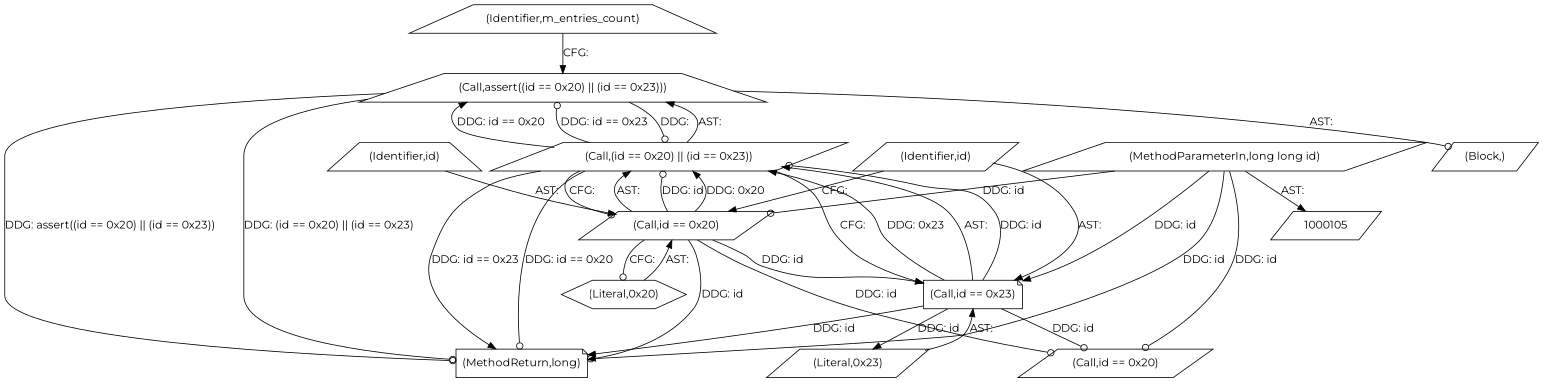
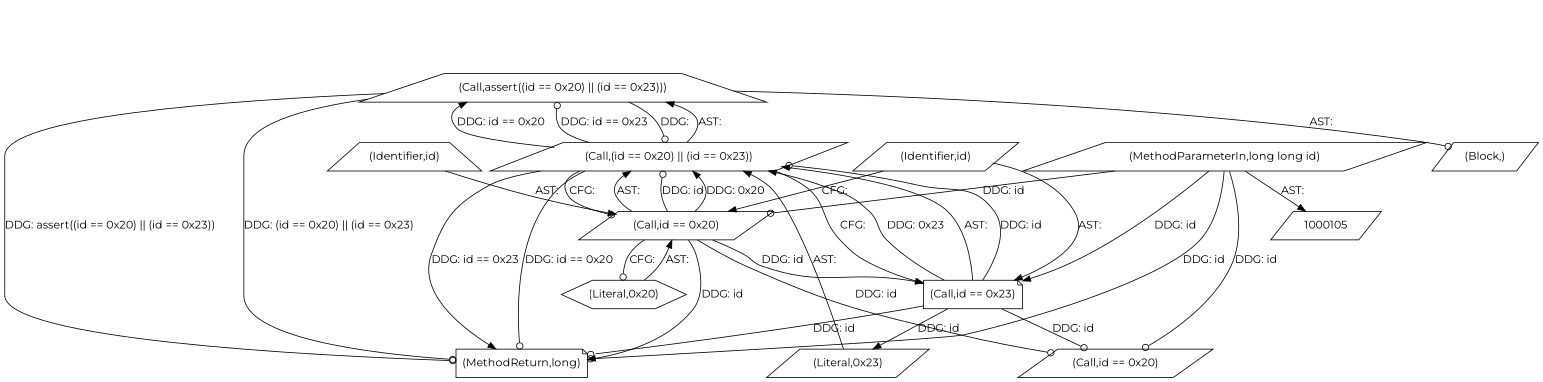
(563, 19) -> none
(760, 332) -> (760, 332)
(955, 341) -> (808, 254)
